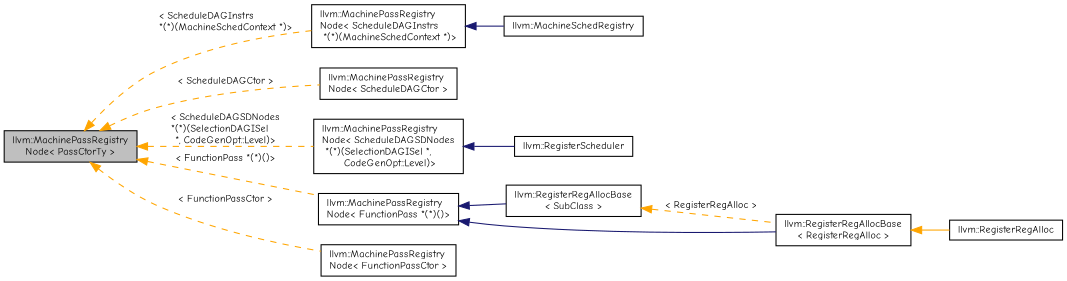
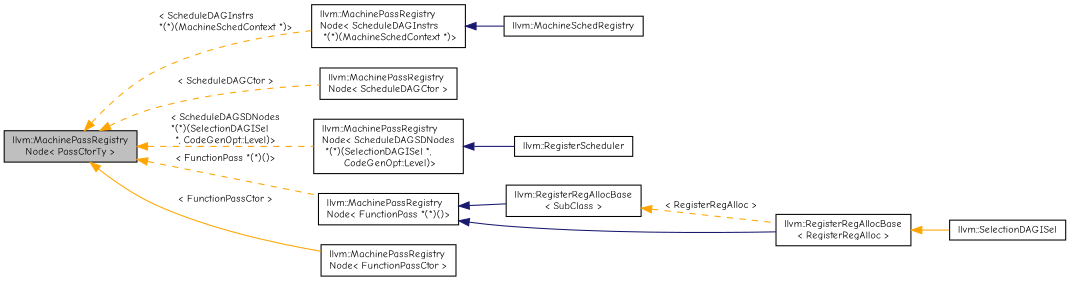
(204, 223) -> (204, 223)
(1006, 230) -> (1008, 230)
